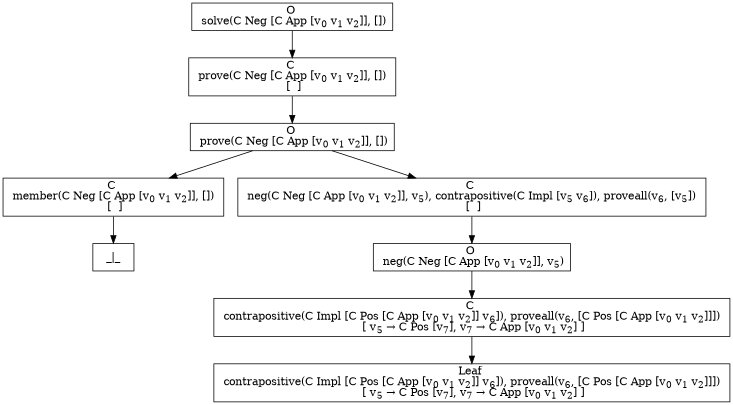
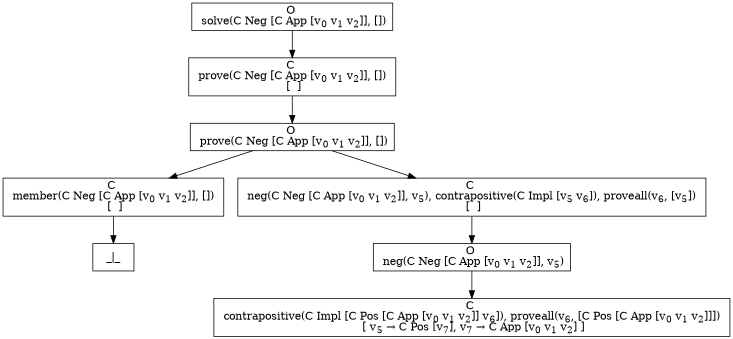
(472, 383) -> none
